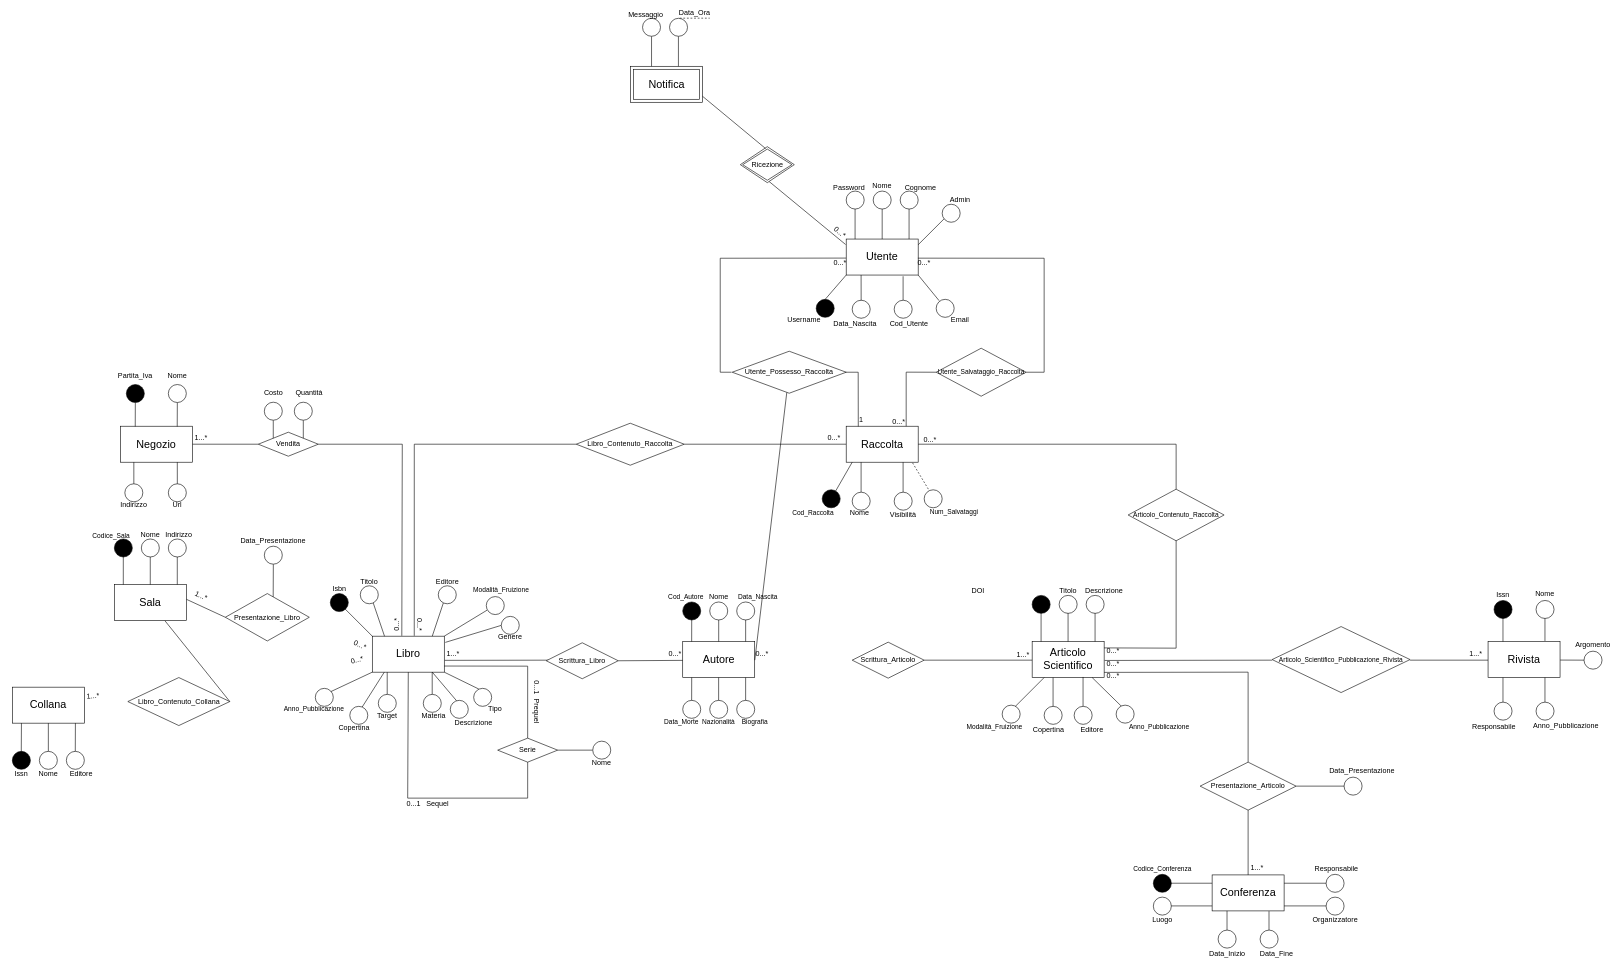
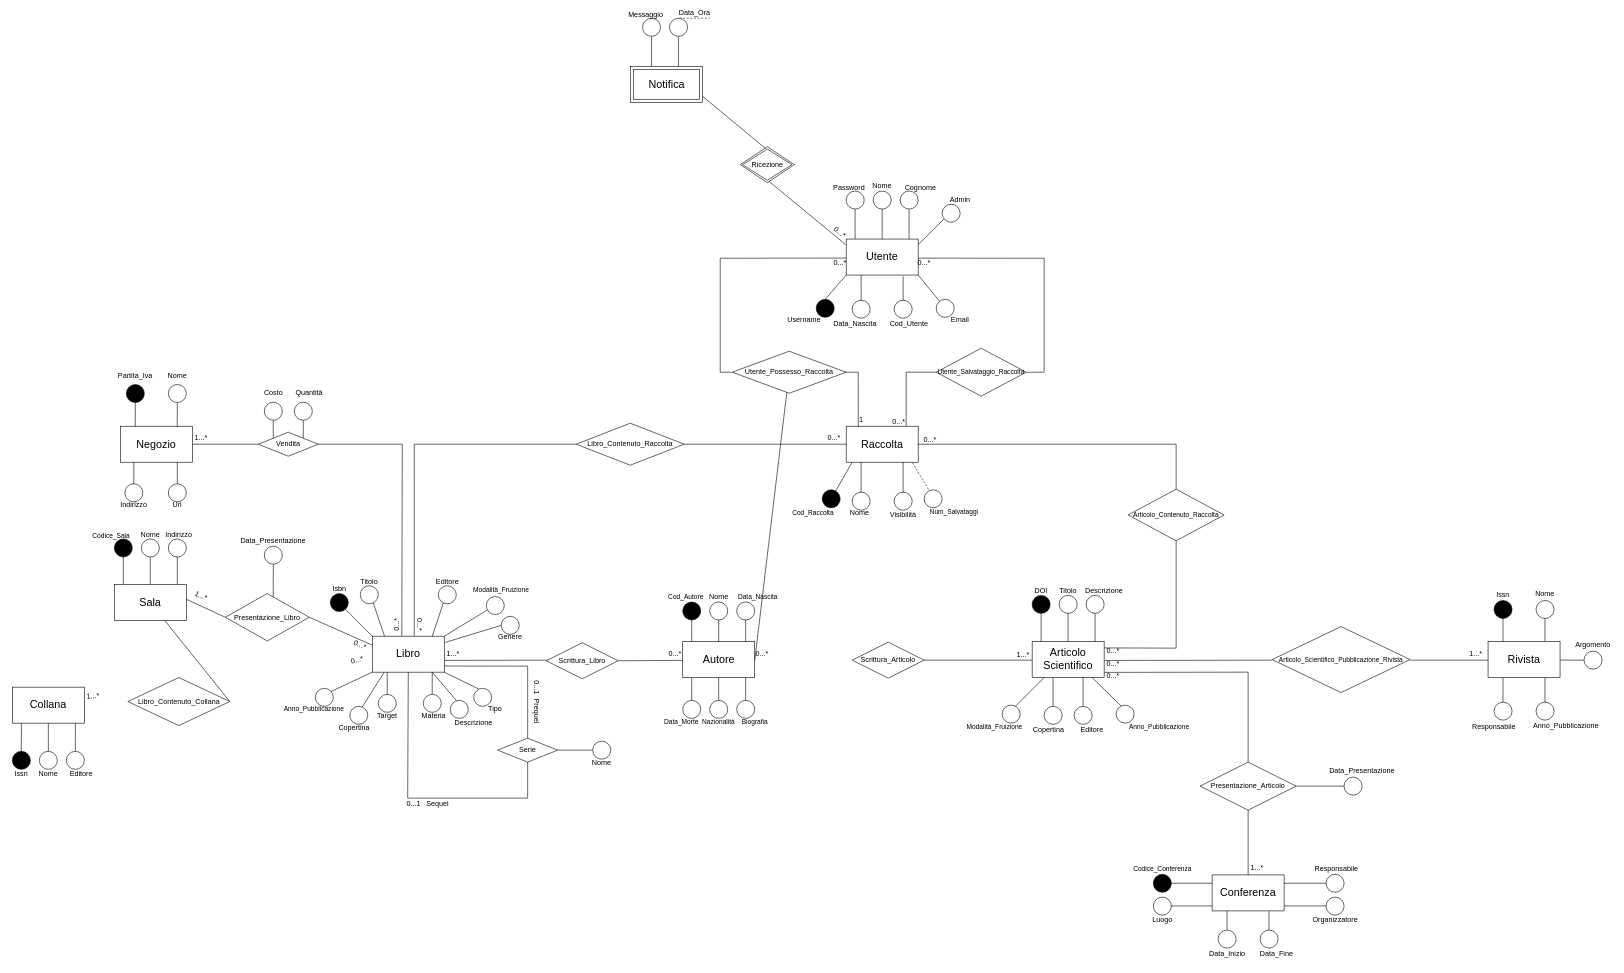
(978, 591) -> (1041, 591)
none -> (341, 631)
